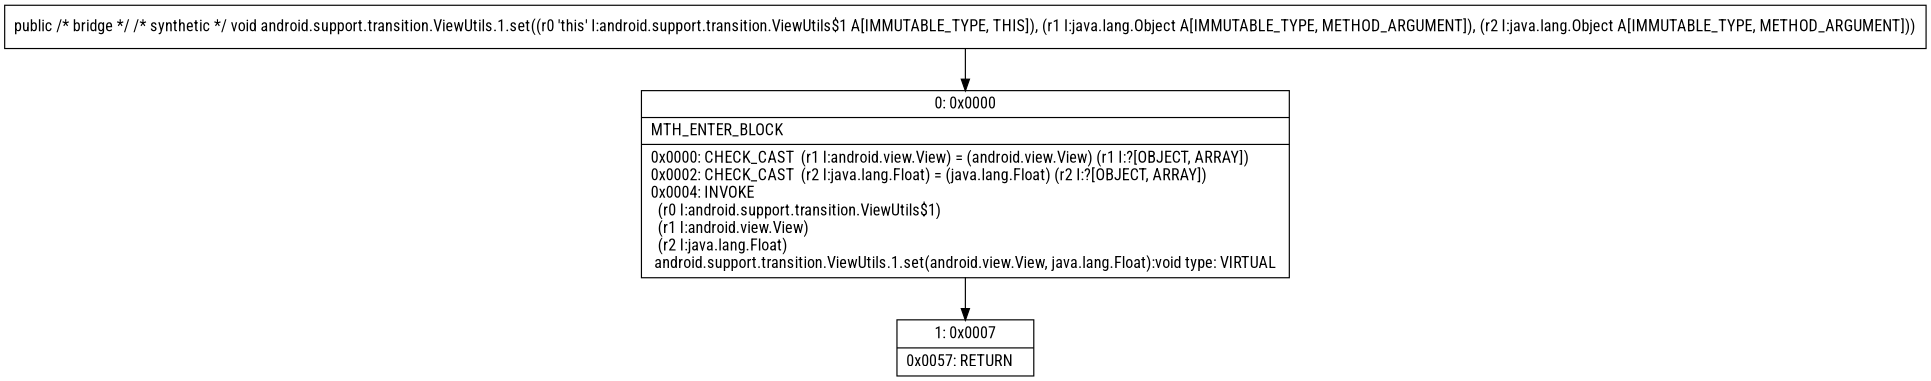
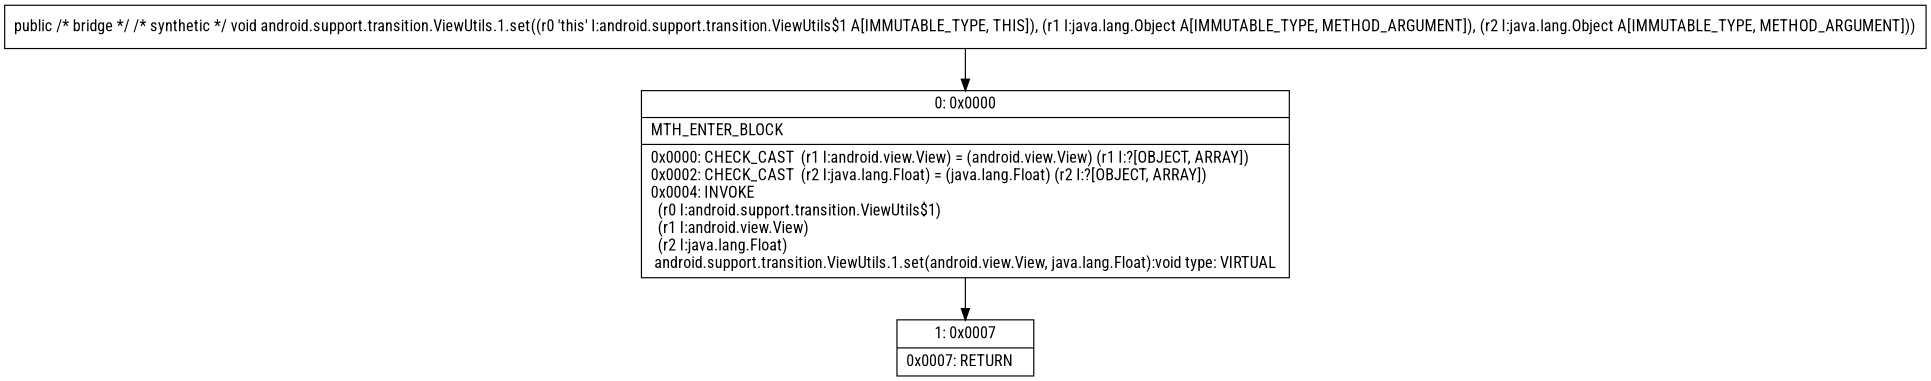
(965, 361) -> (965, 361)
